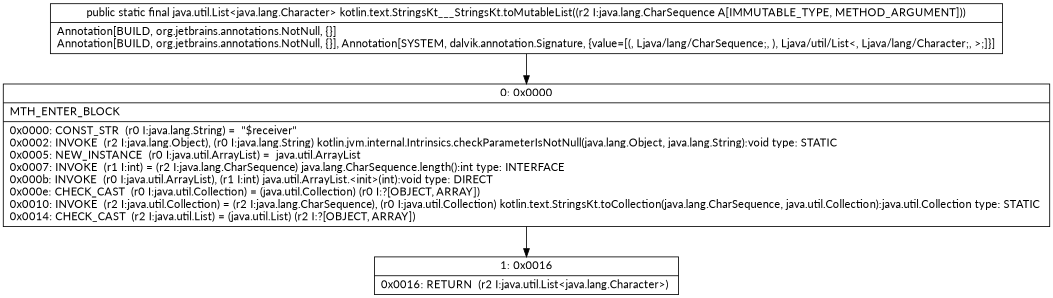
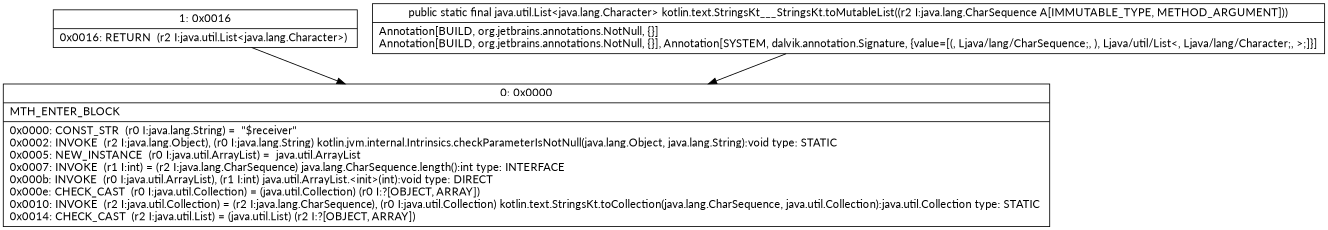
(526, 238) -> (295, 64)
